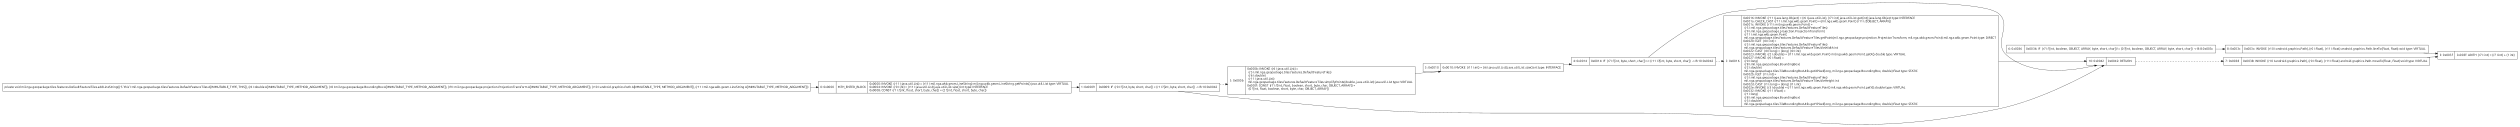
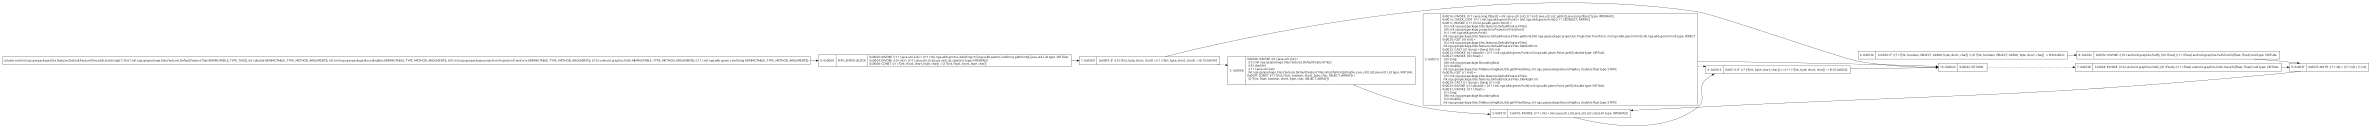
(1719, 61) -> (1701, 66)
none -> (1967, 95)
